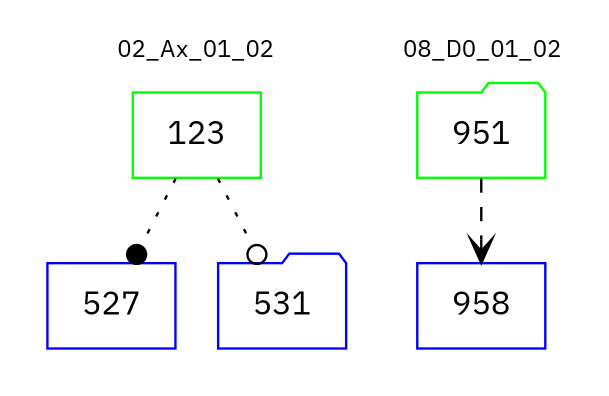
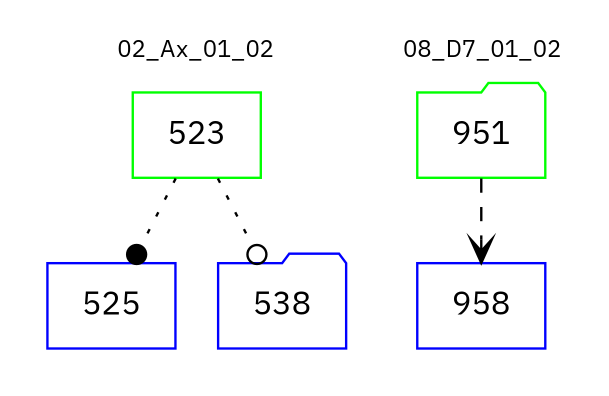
(482, 51) -> (482, 51)
(197, 135) -> (197, 135)
(111, 306) -> (111, 306)
(282, 306) -> (282, 306)
